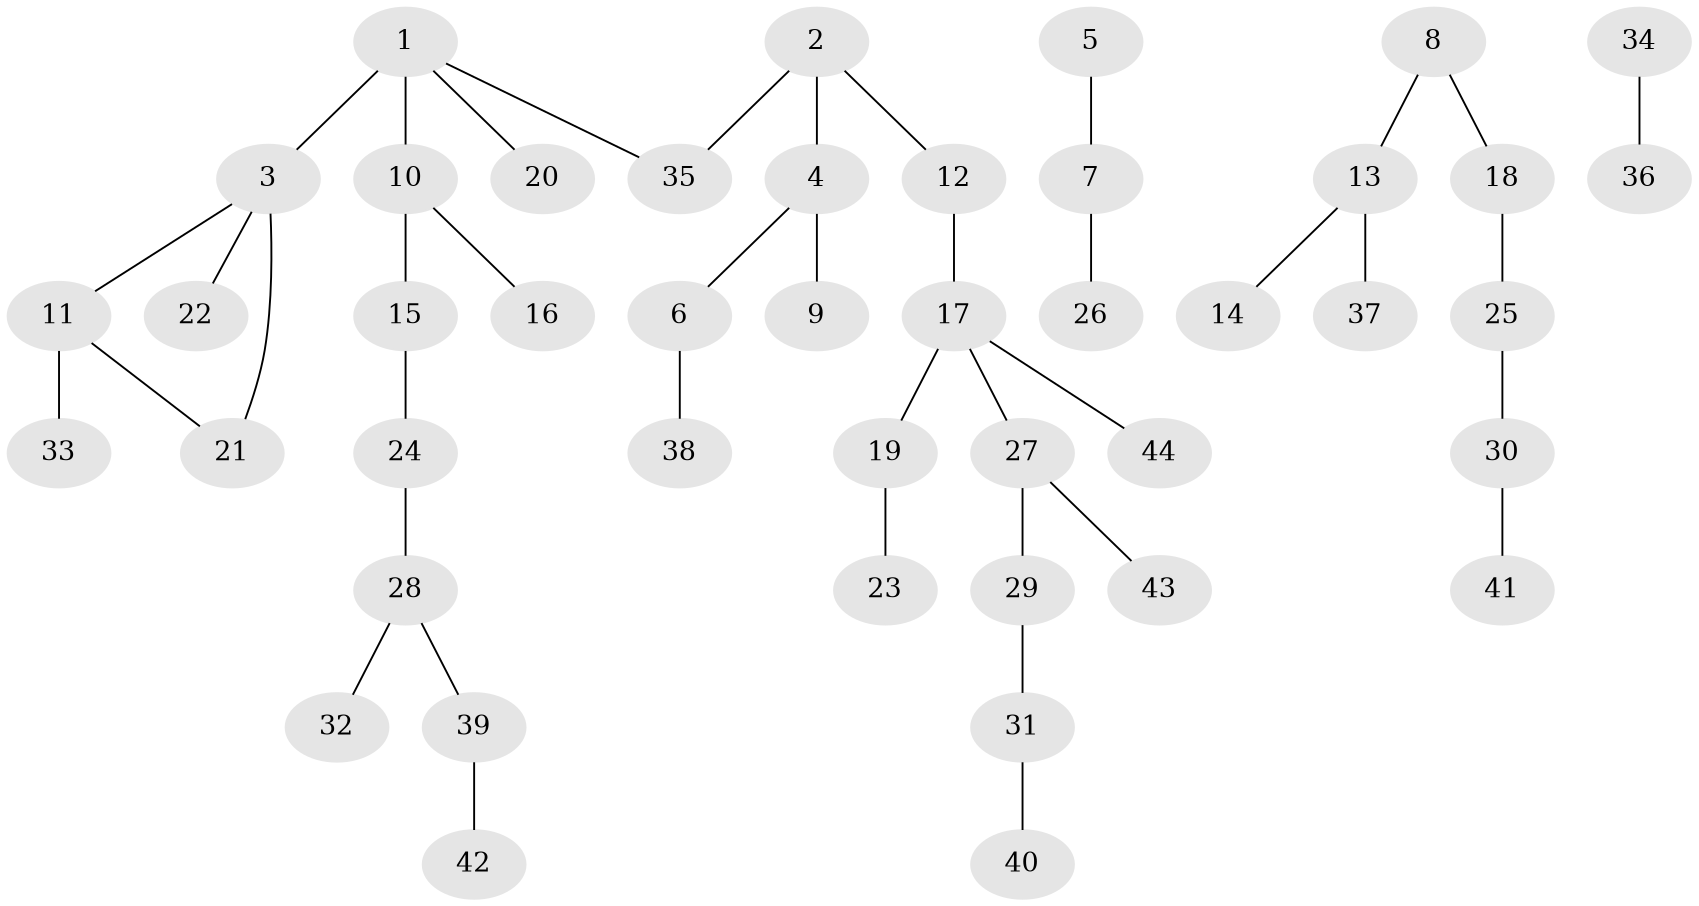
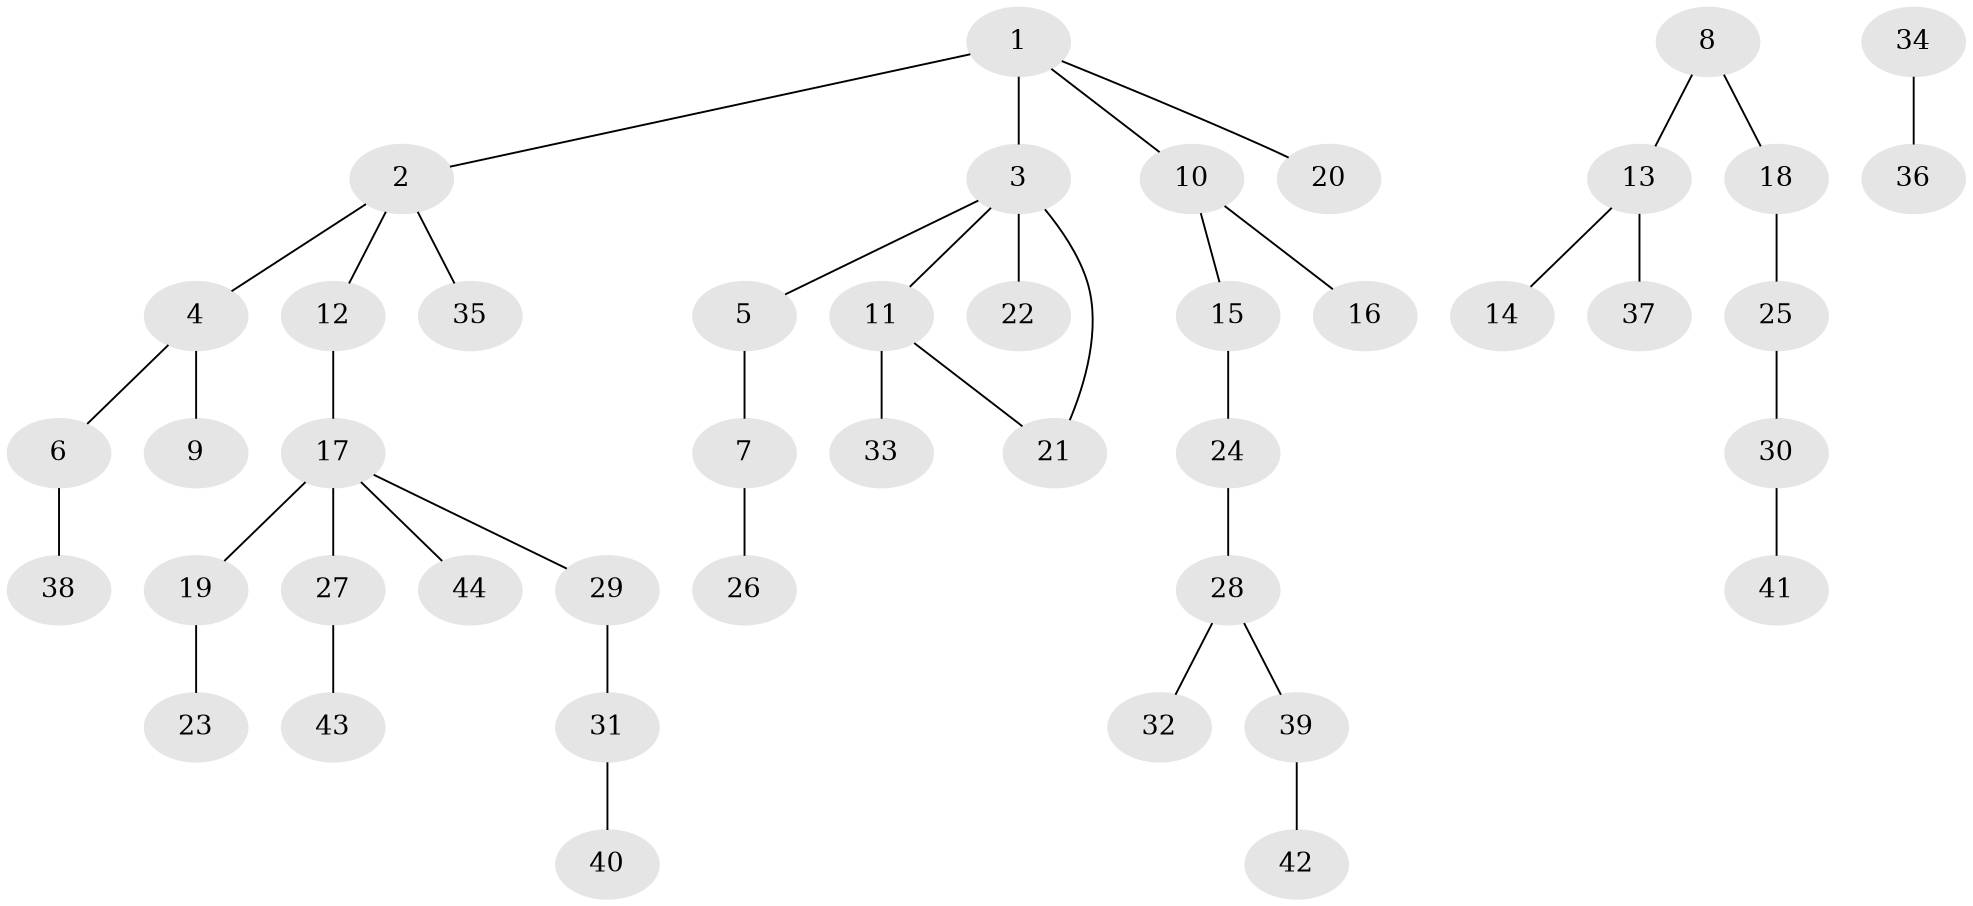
(543, 110) -> (710, 110)
none -> (882, 248)
(1023, 522) -> (470, 522)
